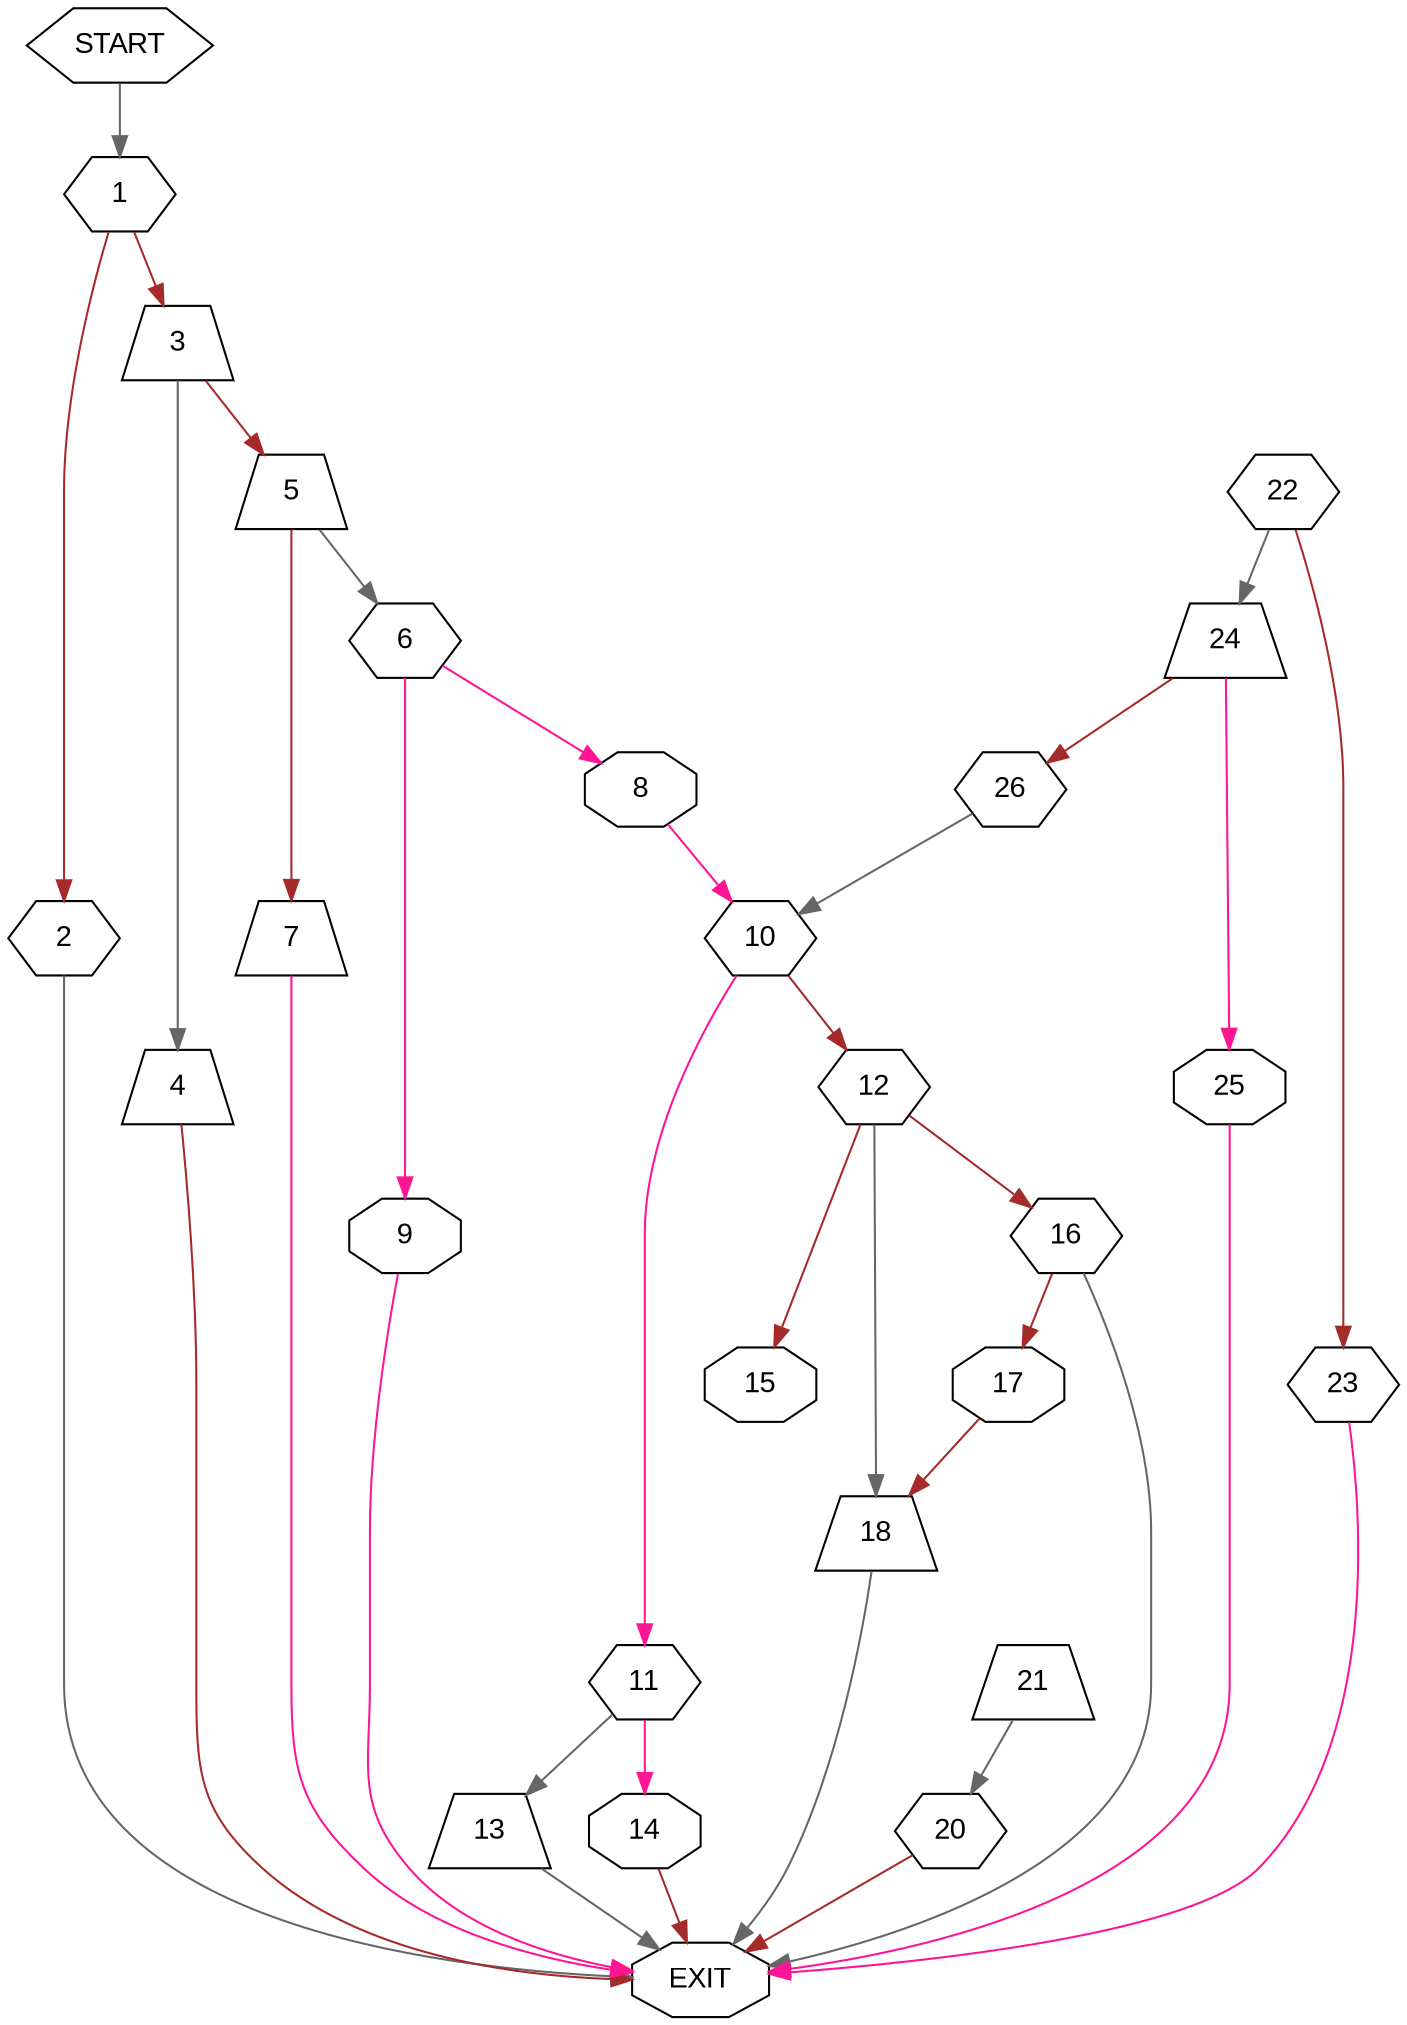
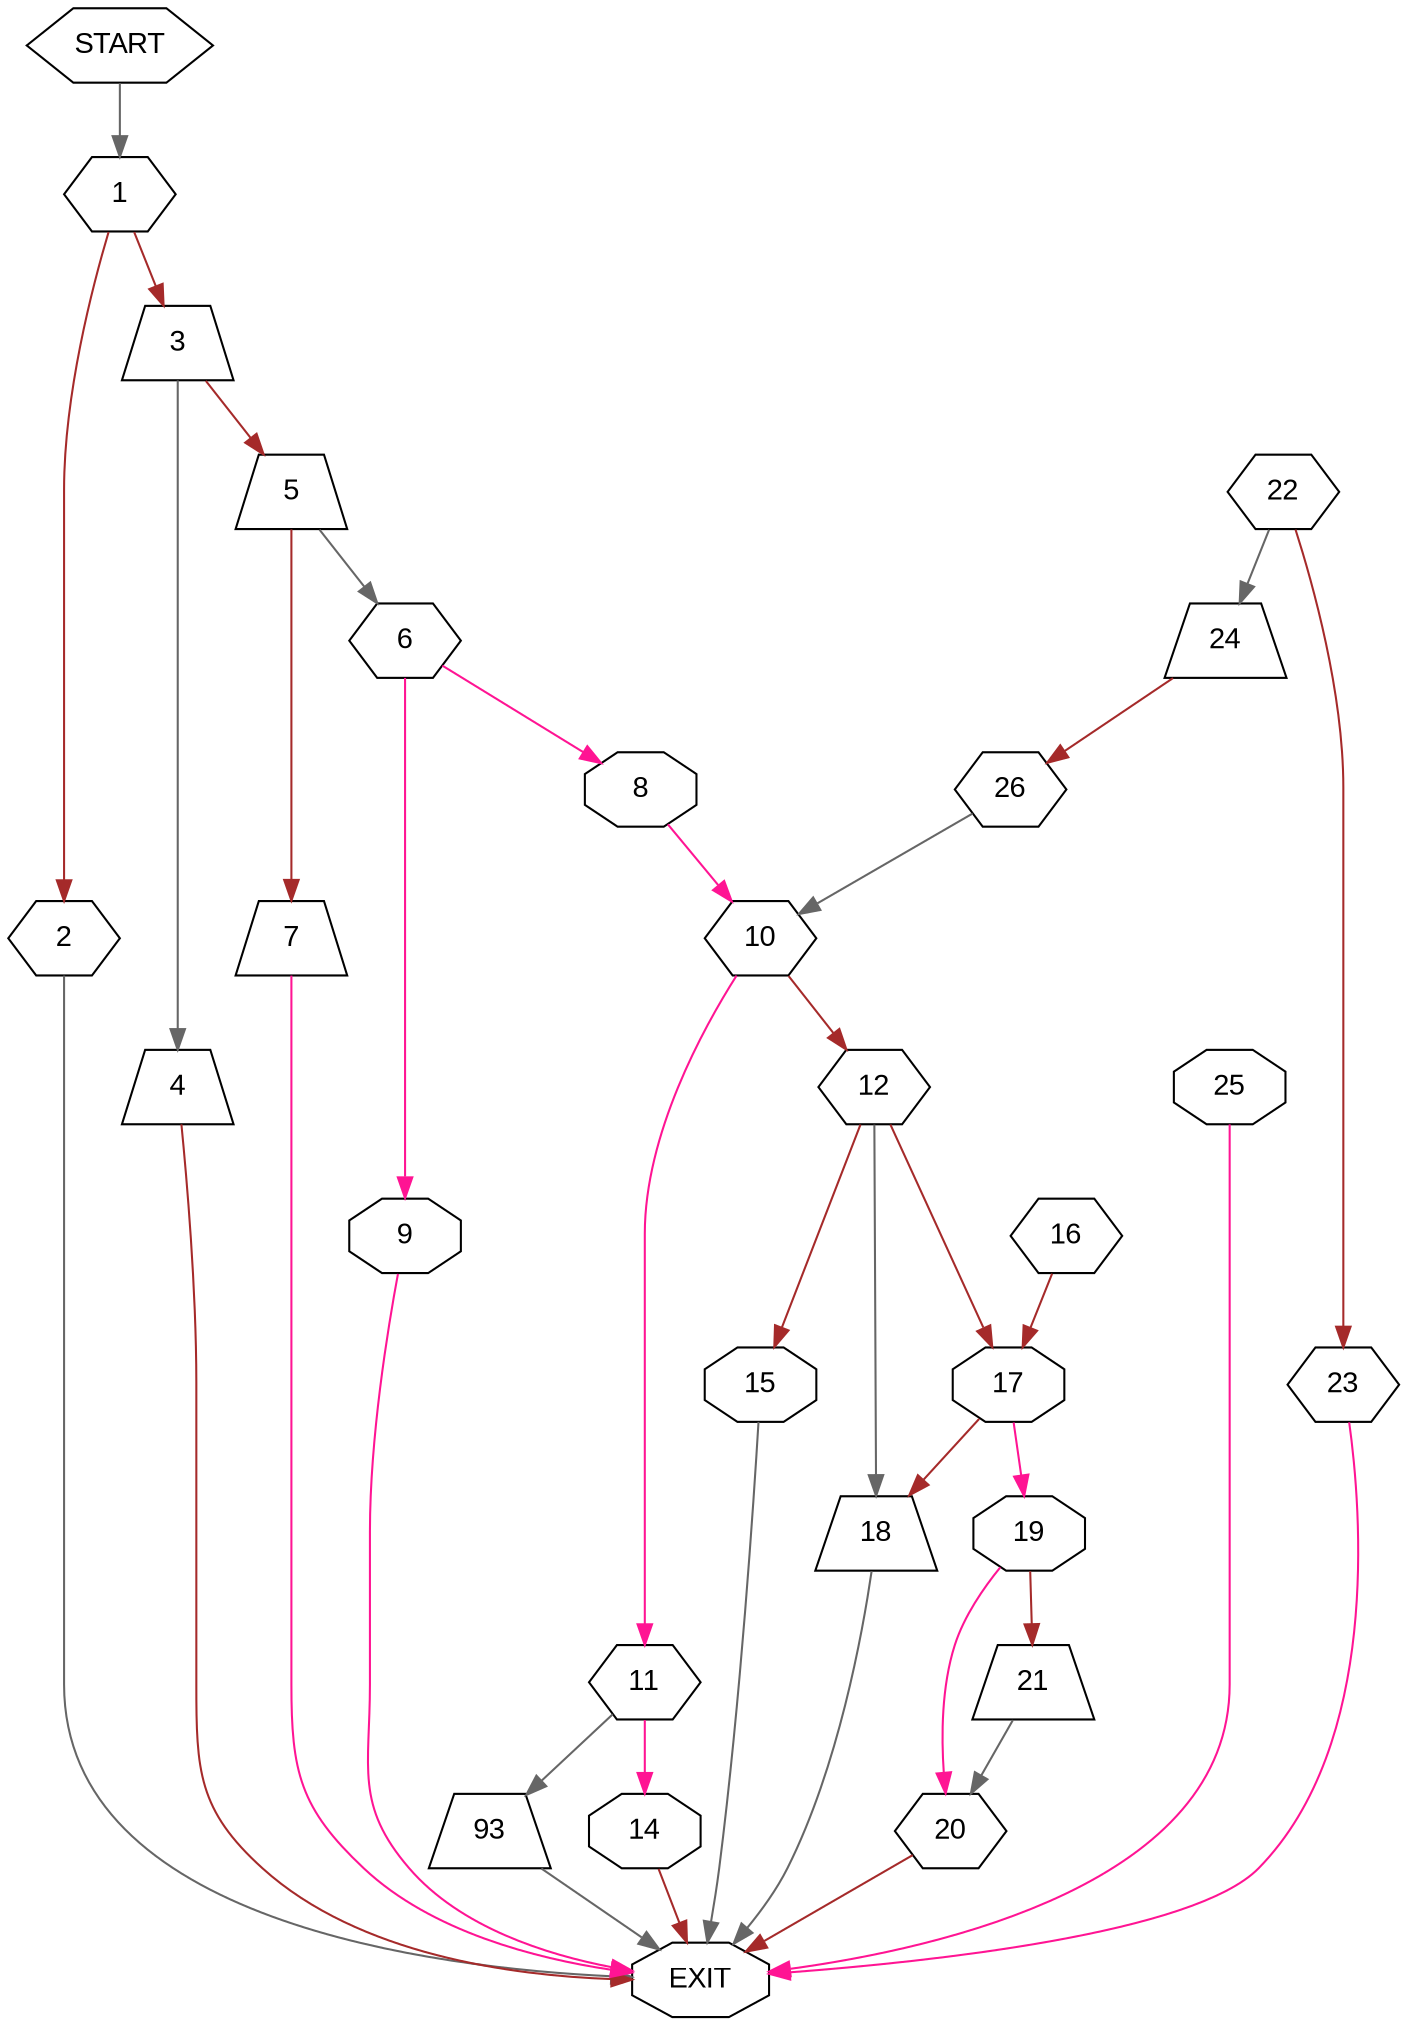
(1228, 853) -> none
(962, 1155) -> (937, 1226)
none -> (1029, 1533)
(1146, 1717) -> (740, 1672)
(490, 1831) -> (490, 1831)
